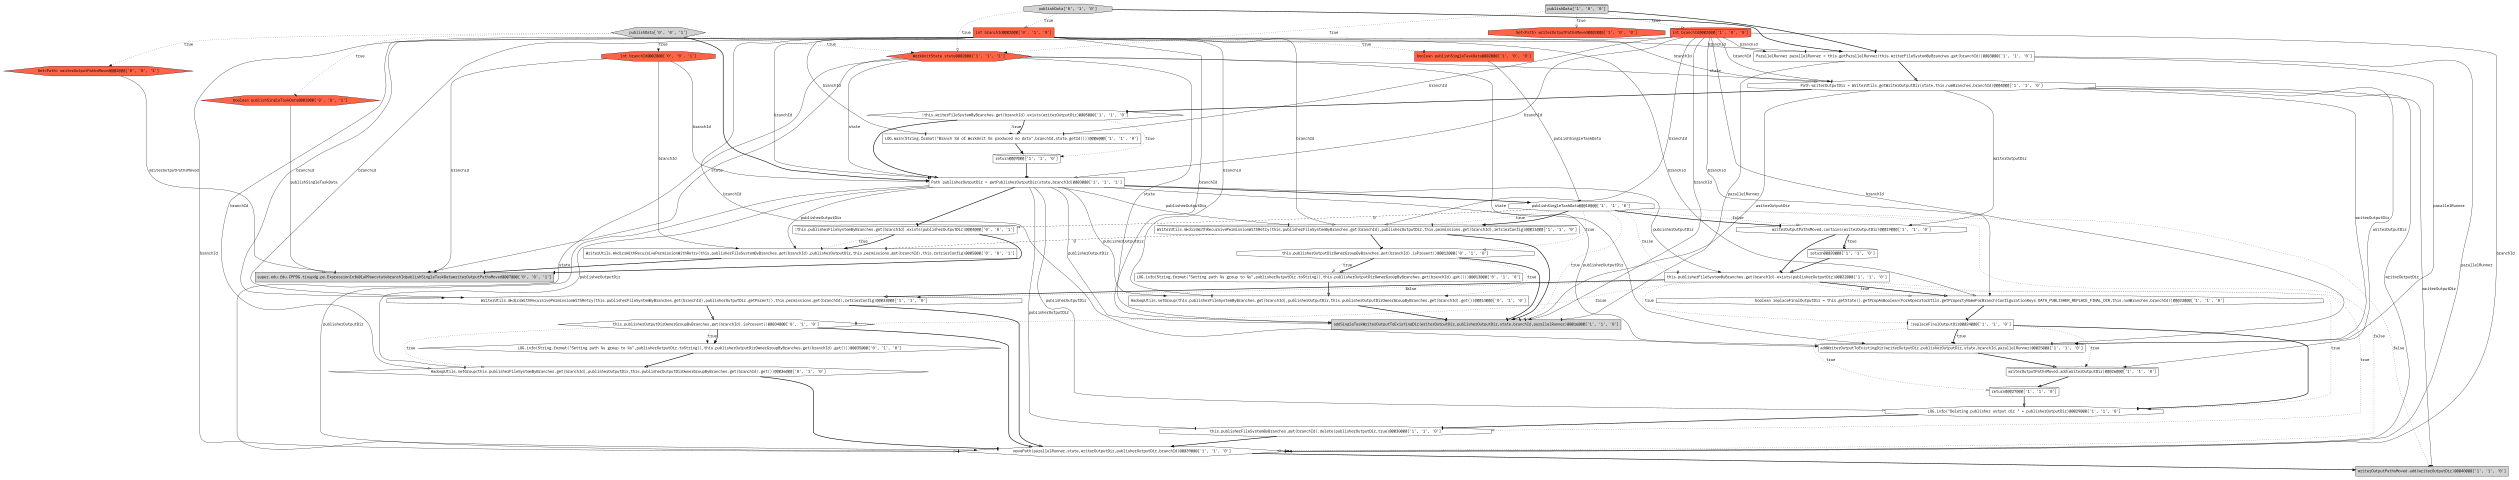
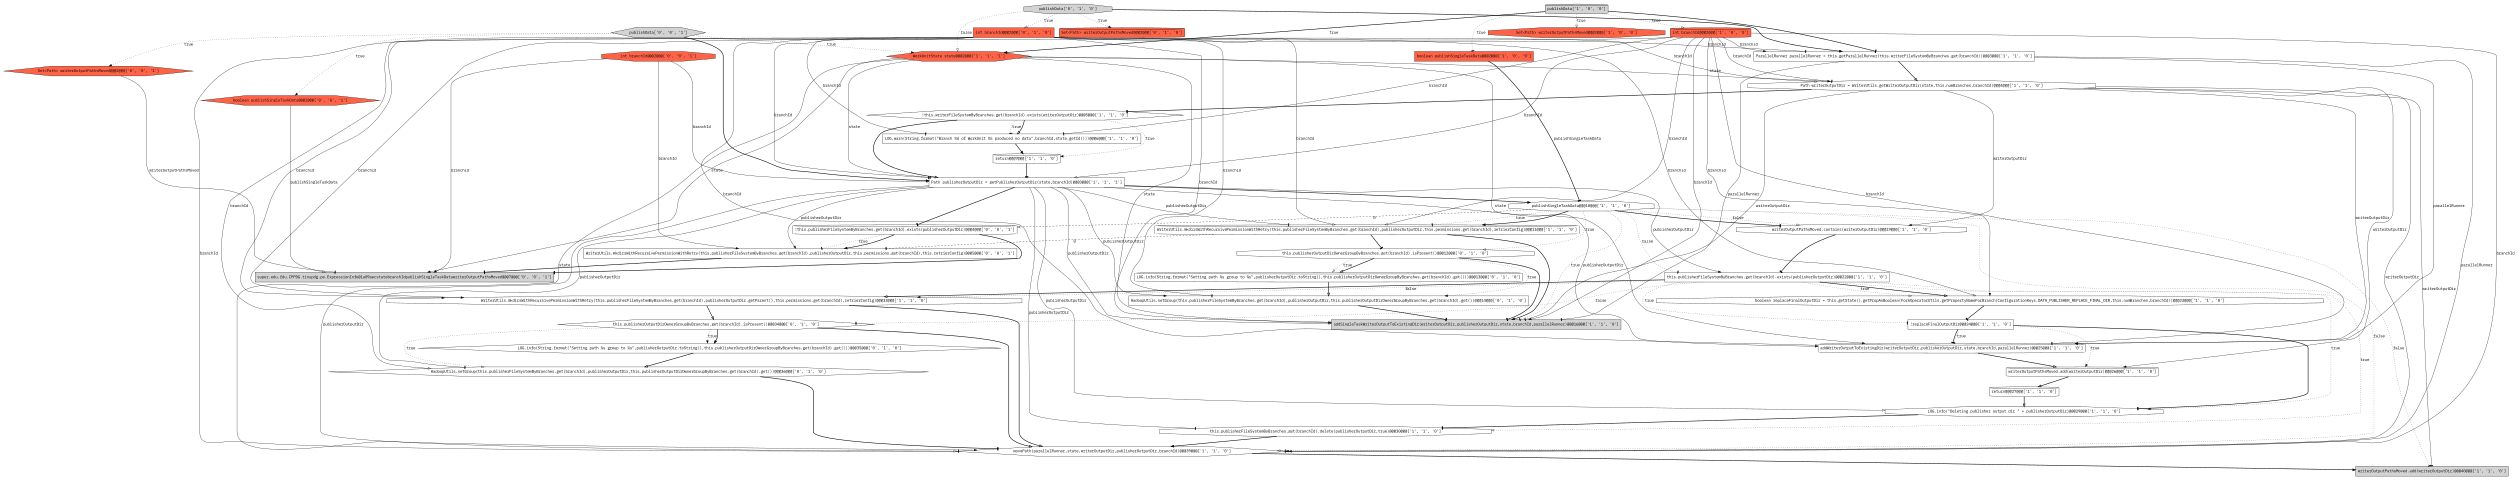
(1276, 32) -> (1276, 32)
(966, 33) -> (966, 33)
none -> (1122, 33)
(447, 36) -> (447, 36)
(1313, 43) -> (1498, 18)
(658, 44) -> none
(1543, 124) -> (1543, 124)
(1843, 253) -> none
(1847, 370) -> none
